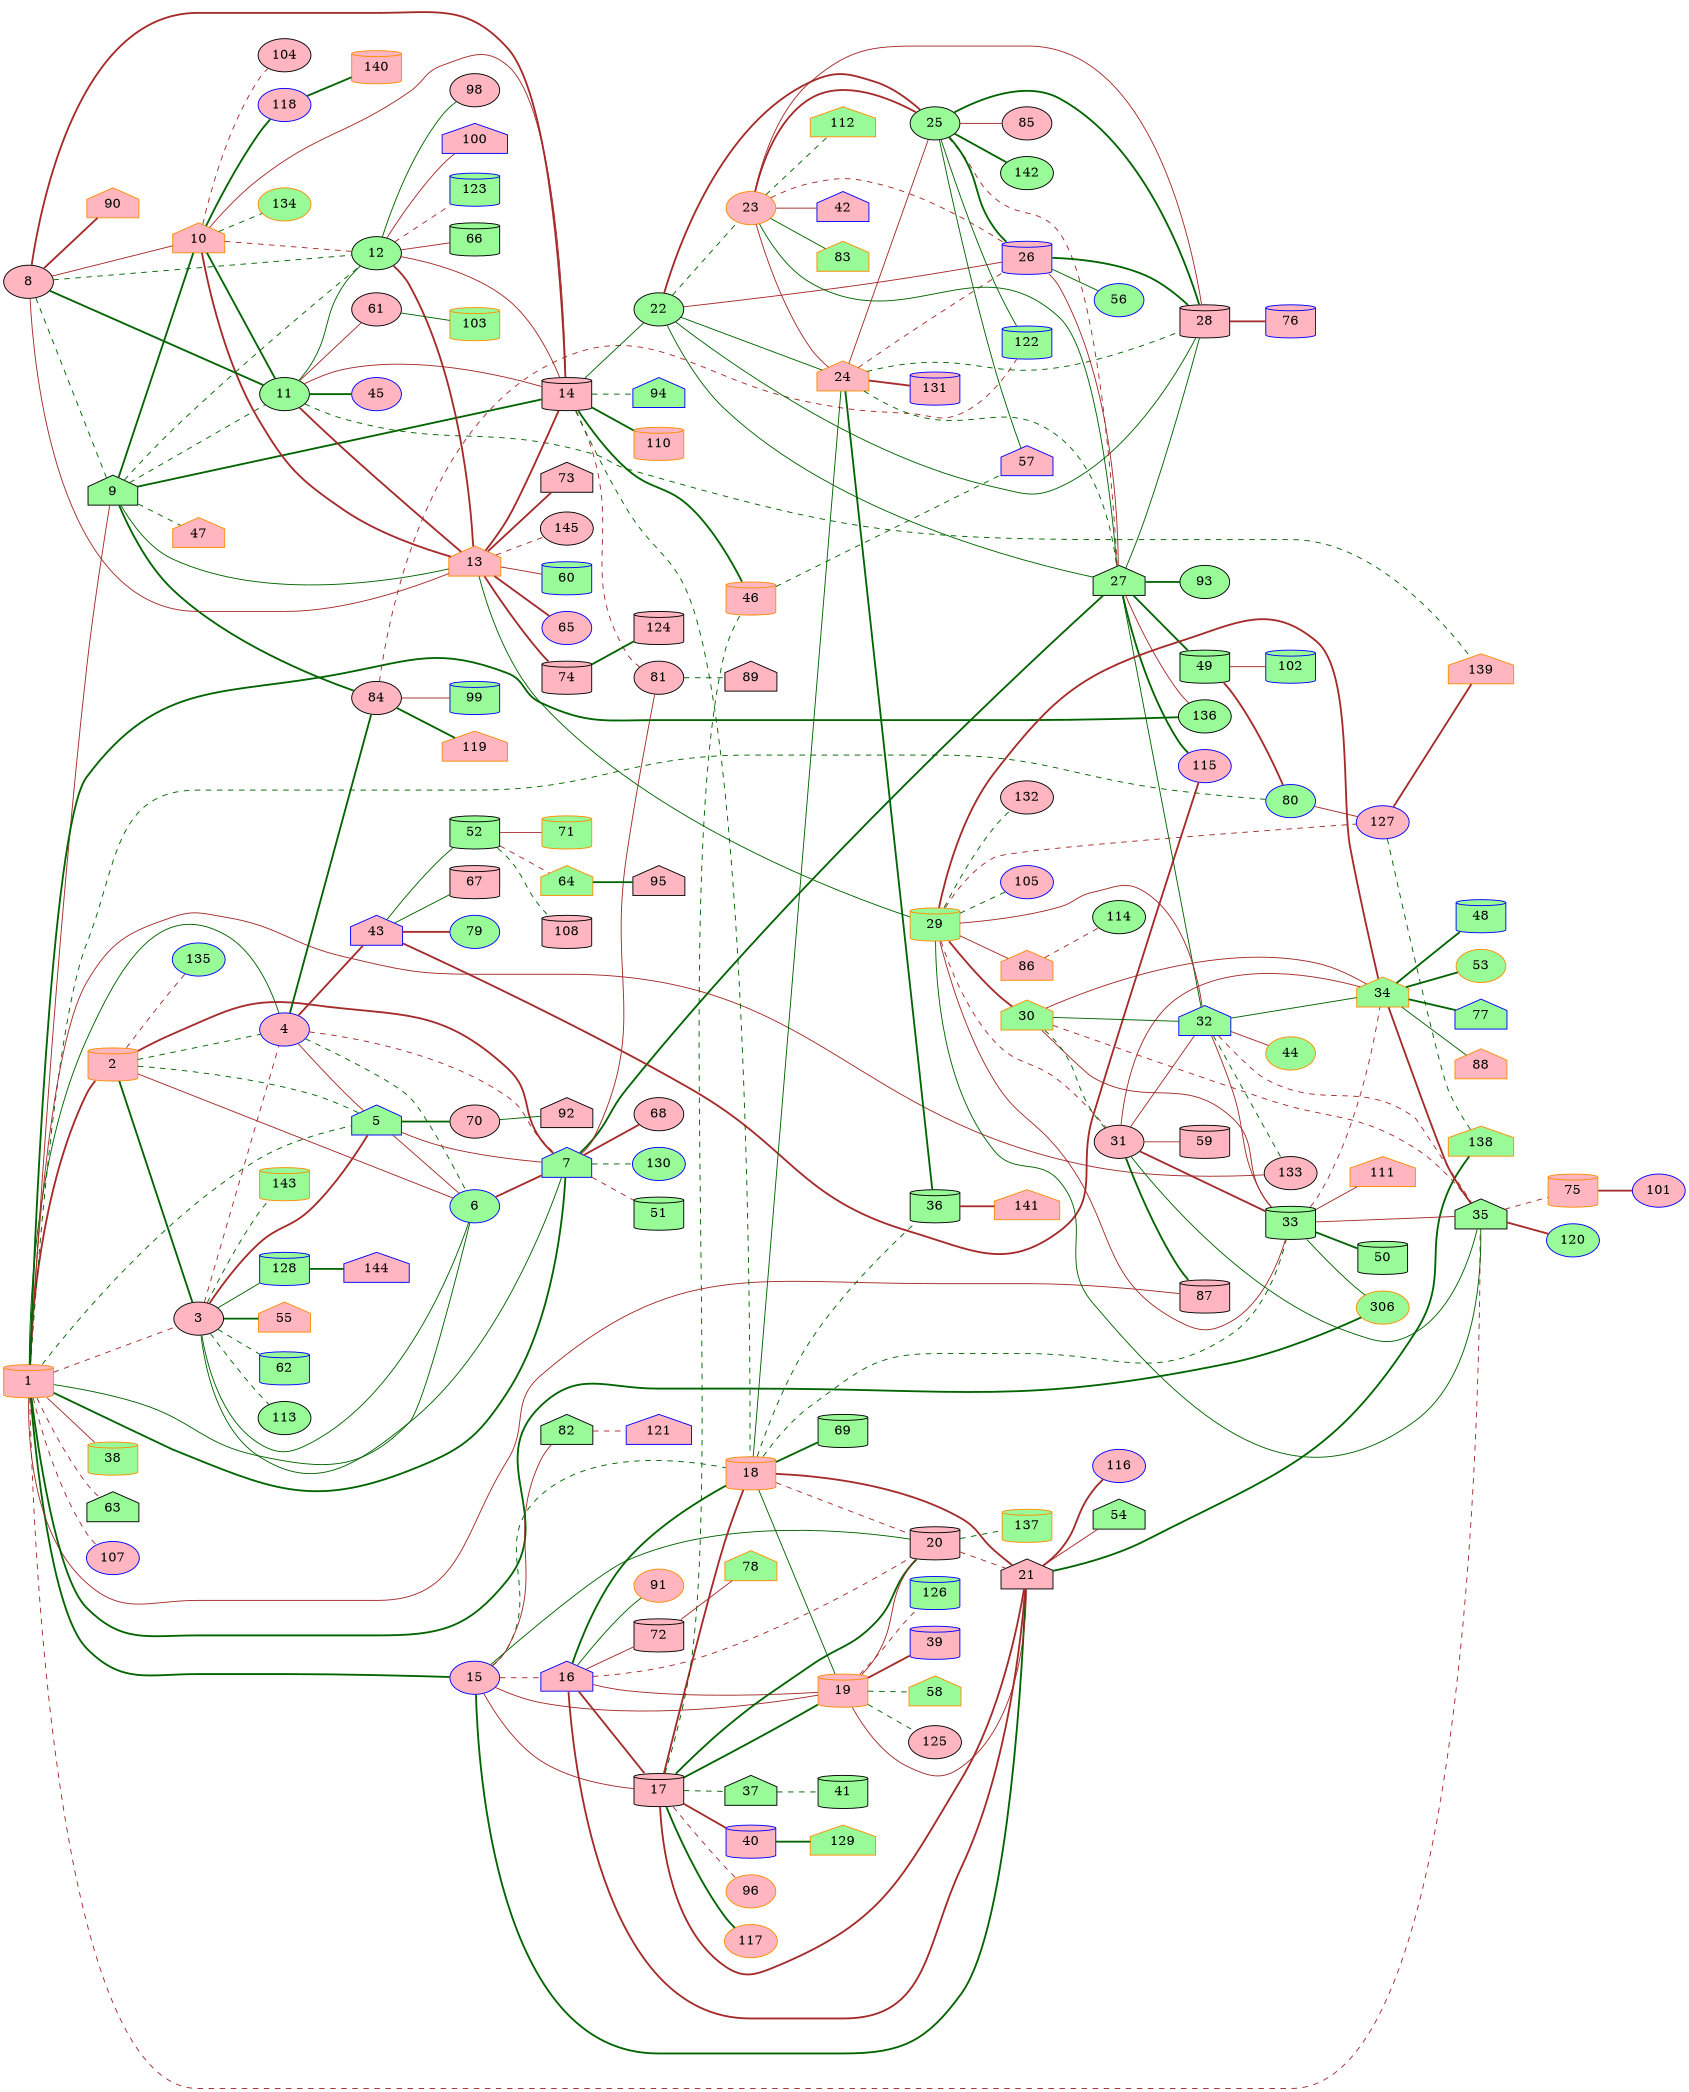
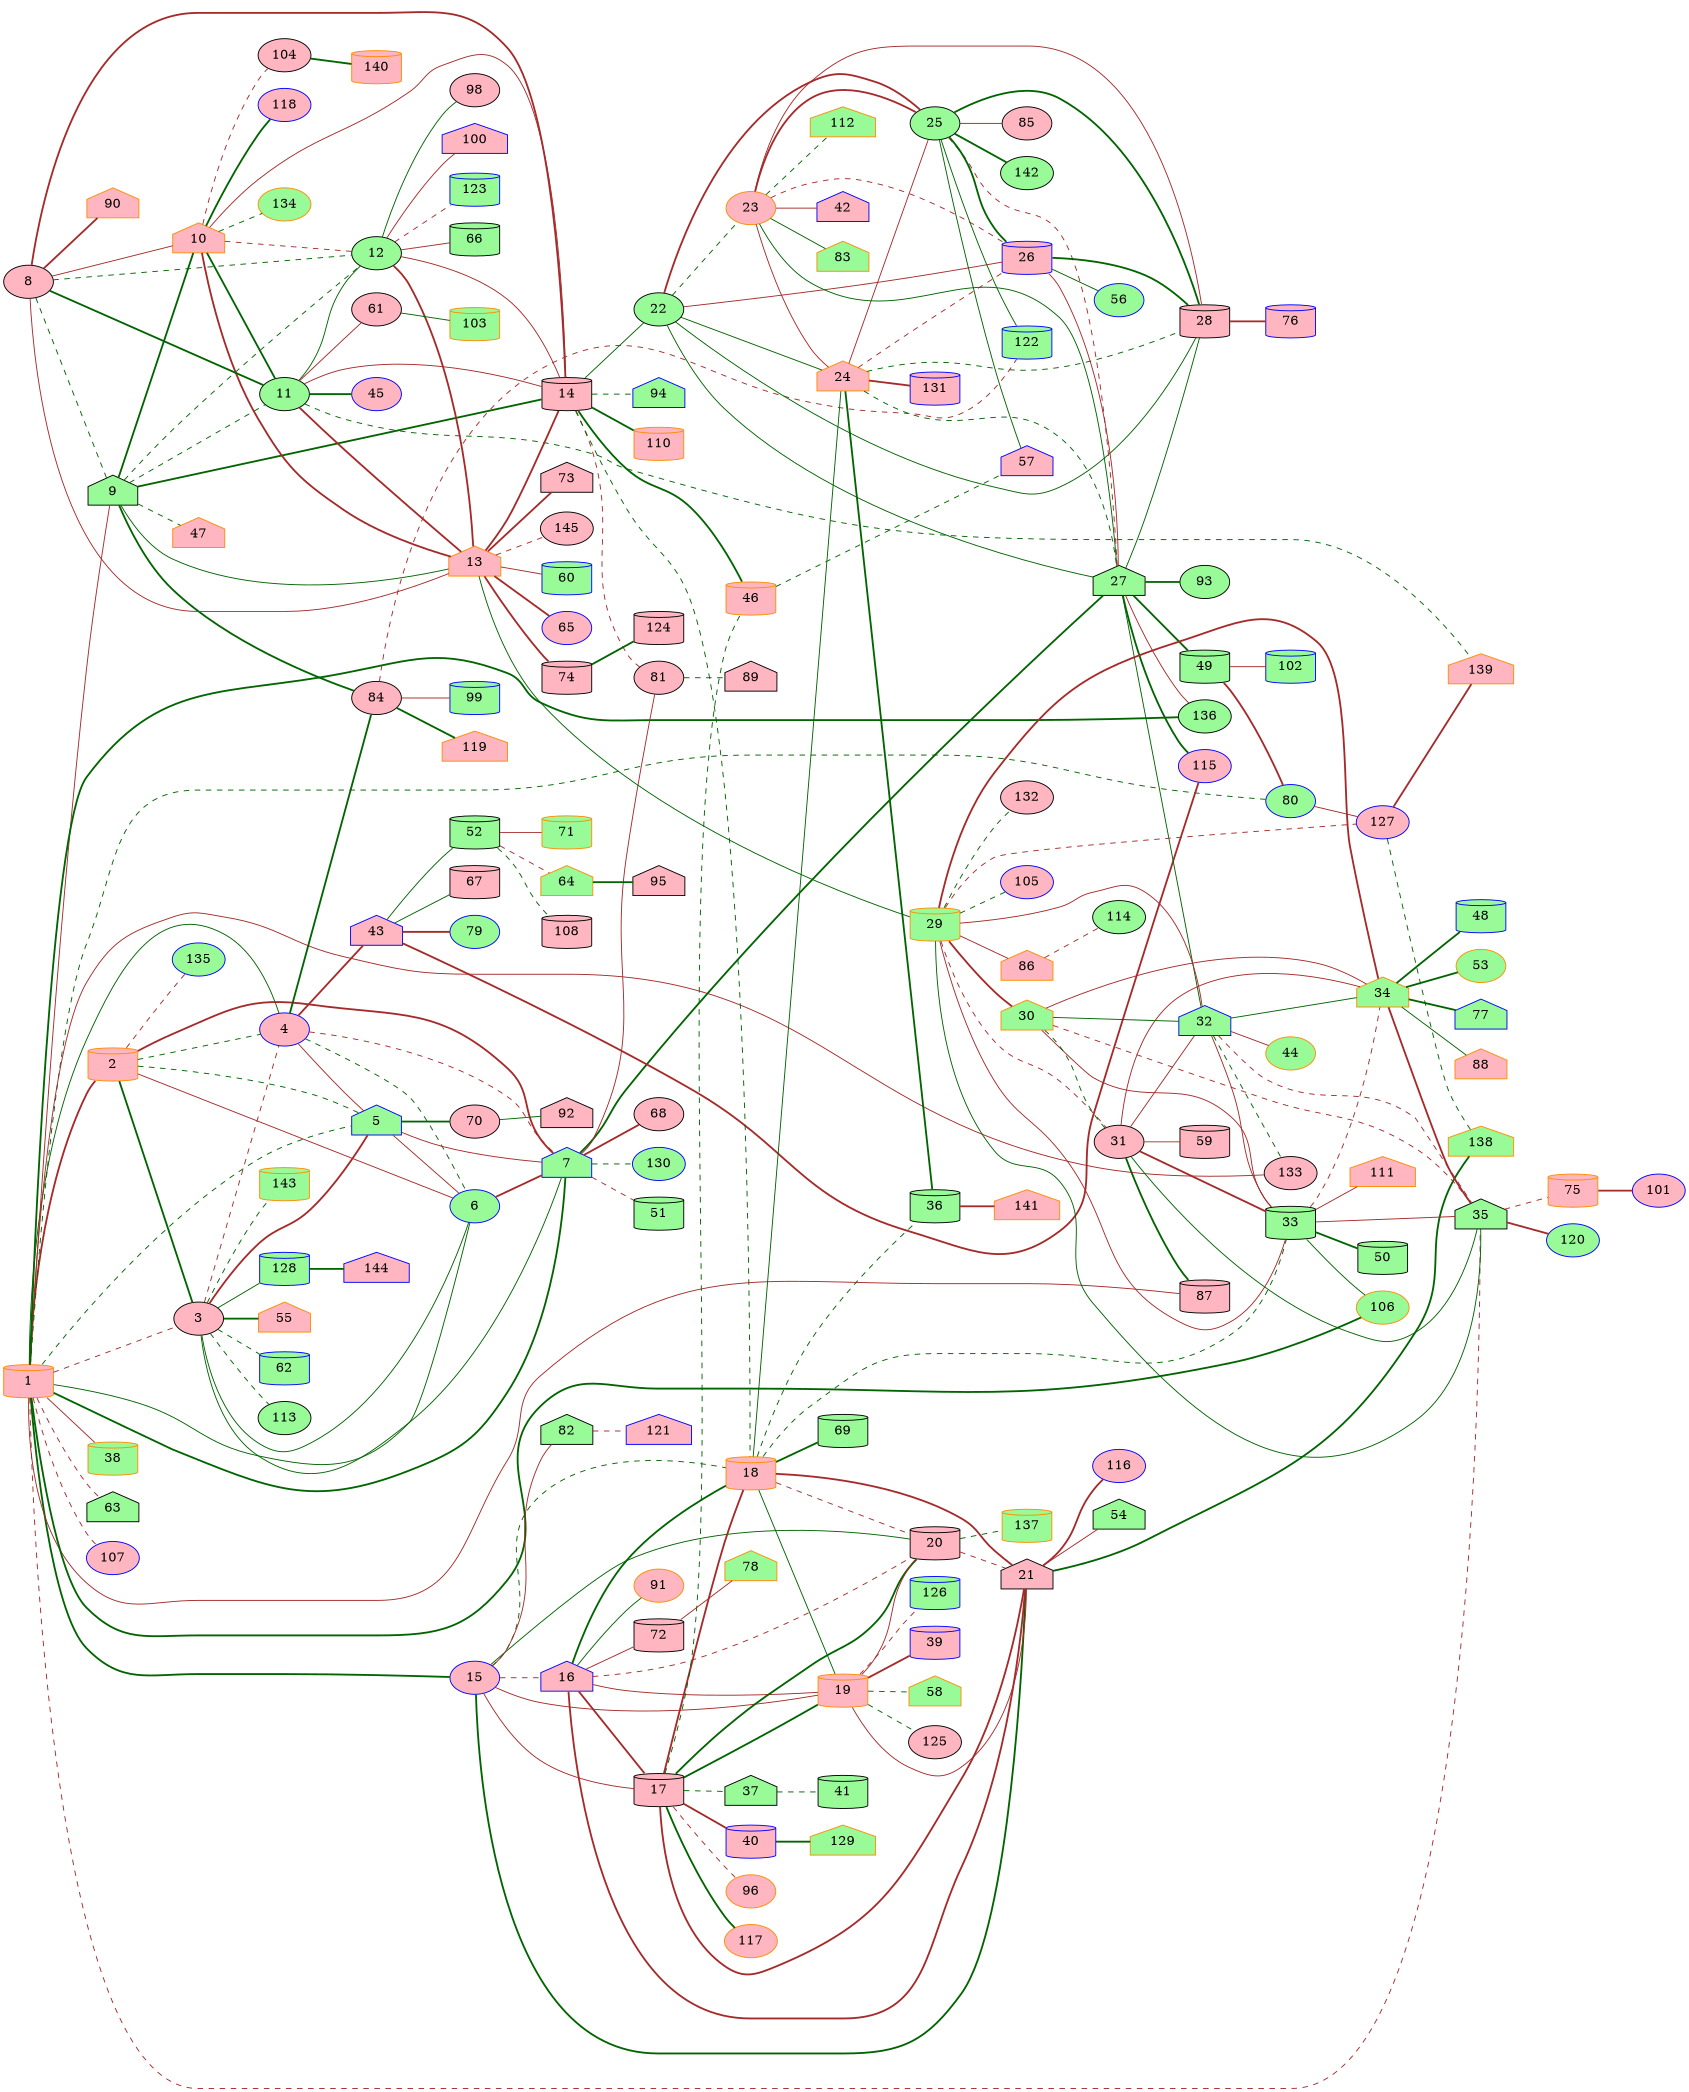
(329, 87) -> (331, 61)
(1383, 1308) -> (1383, 1308)
